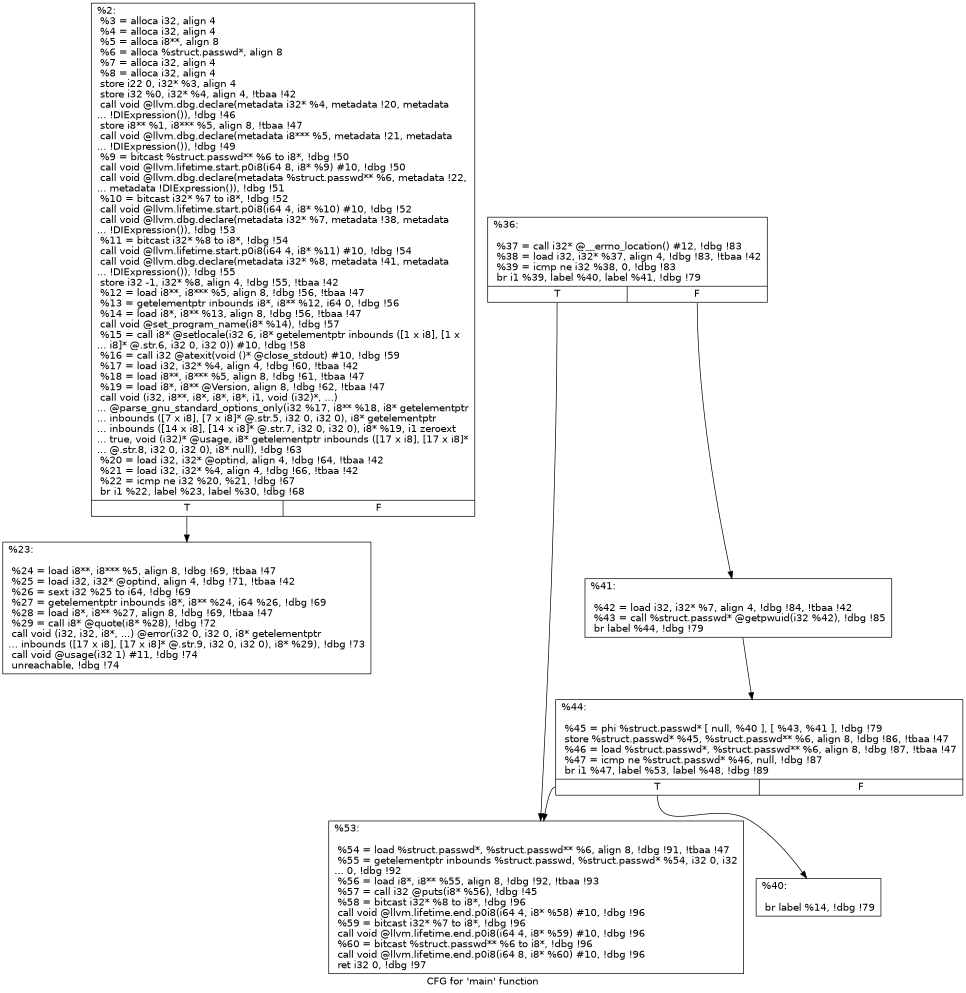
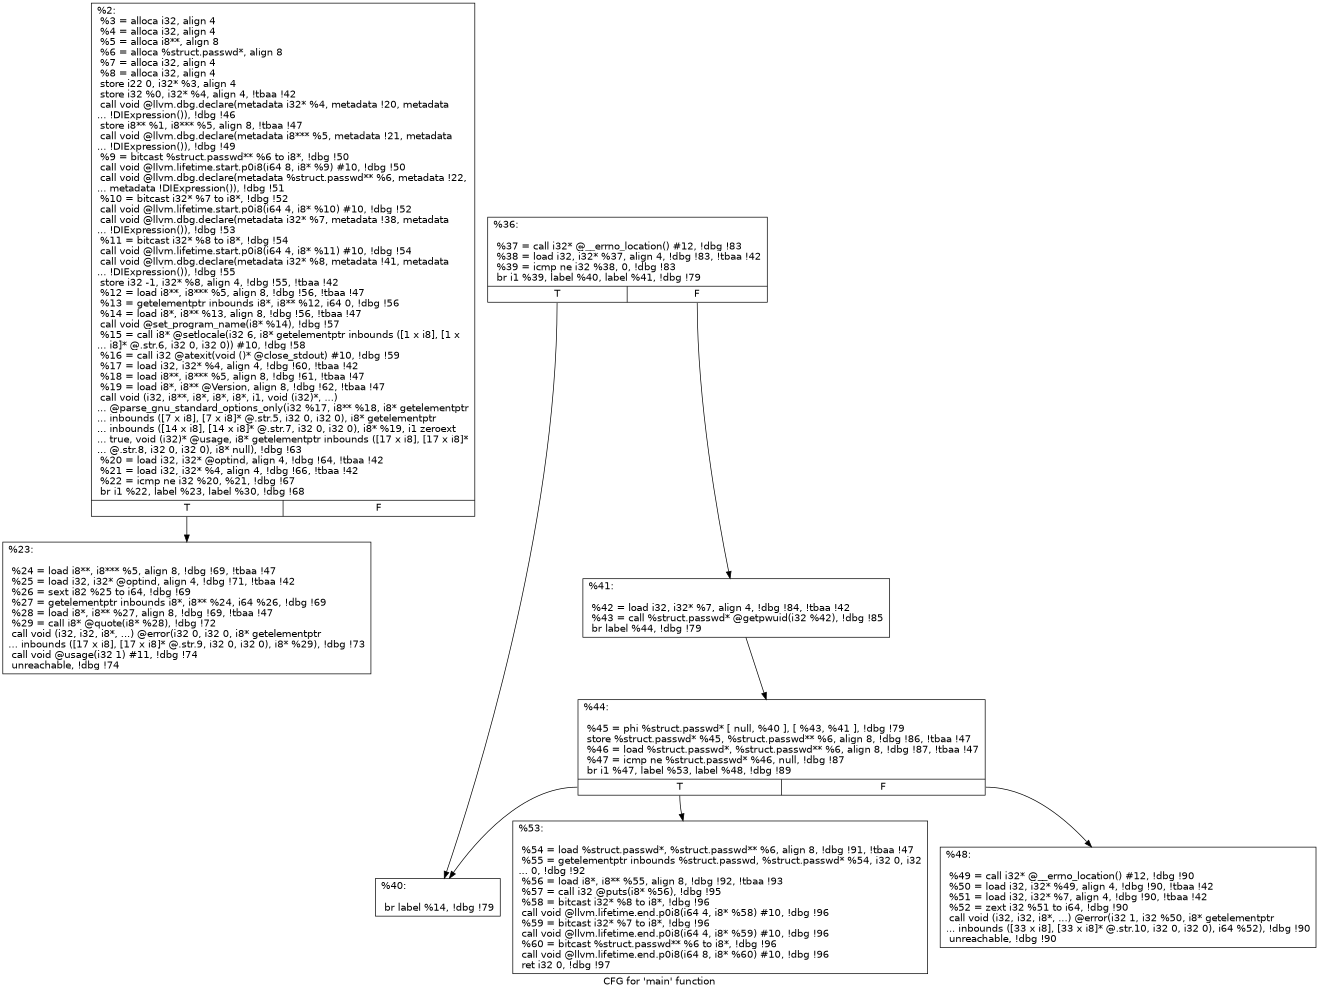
(552, 558) -> (523, 591)
(100, 592) -> (100, 592)
(436, 892) -> (620, 892)
none -> (1128, 897)
